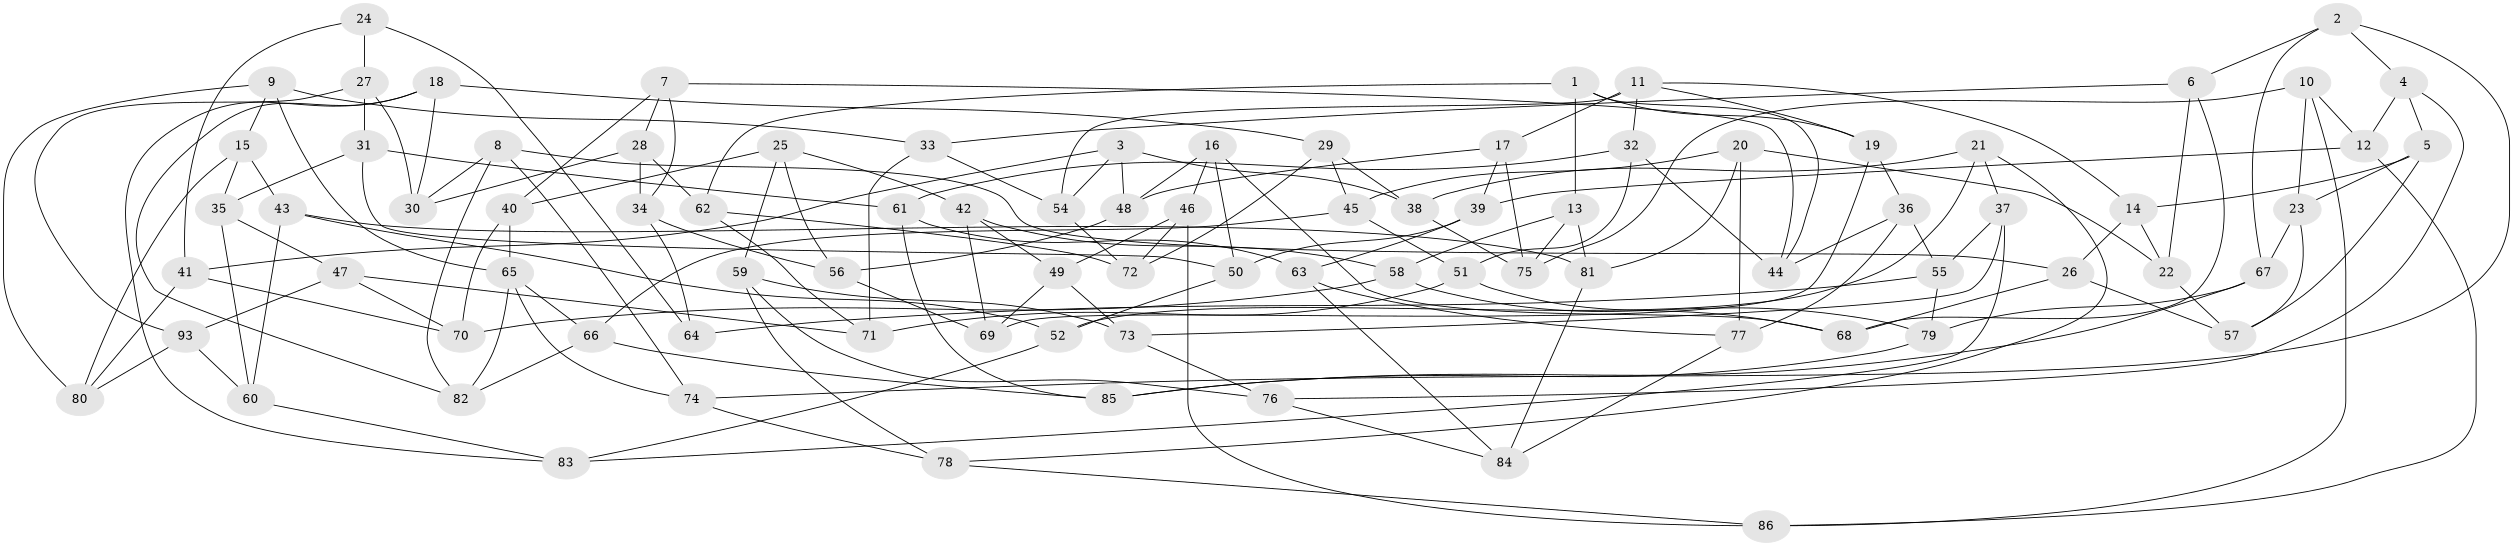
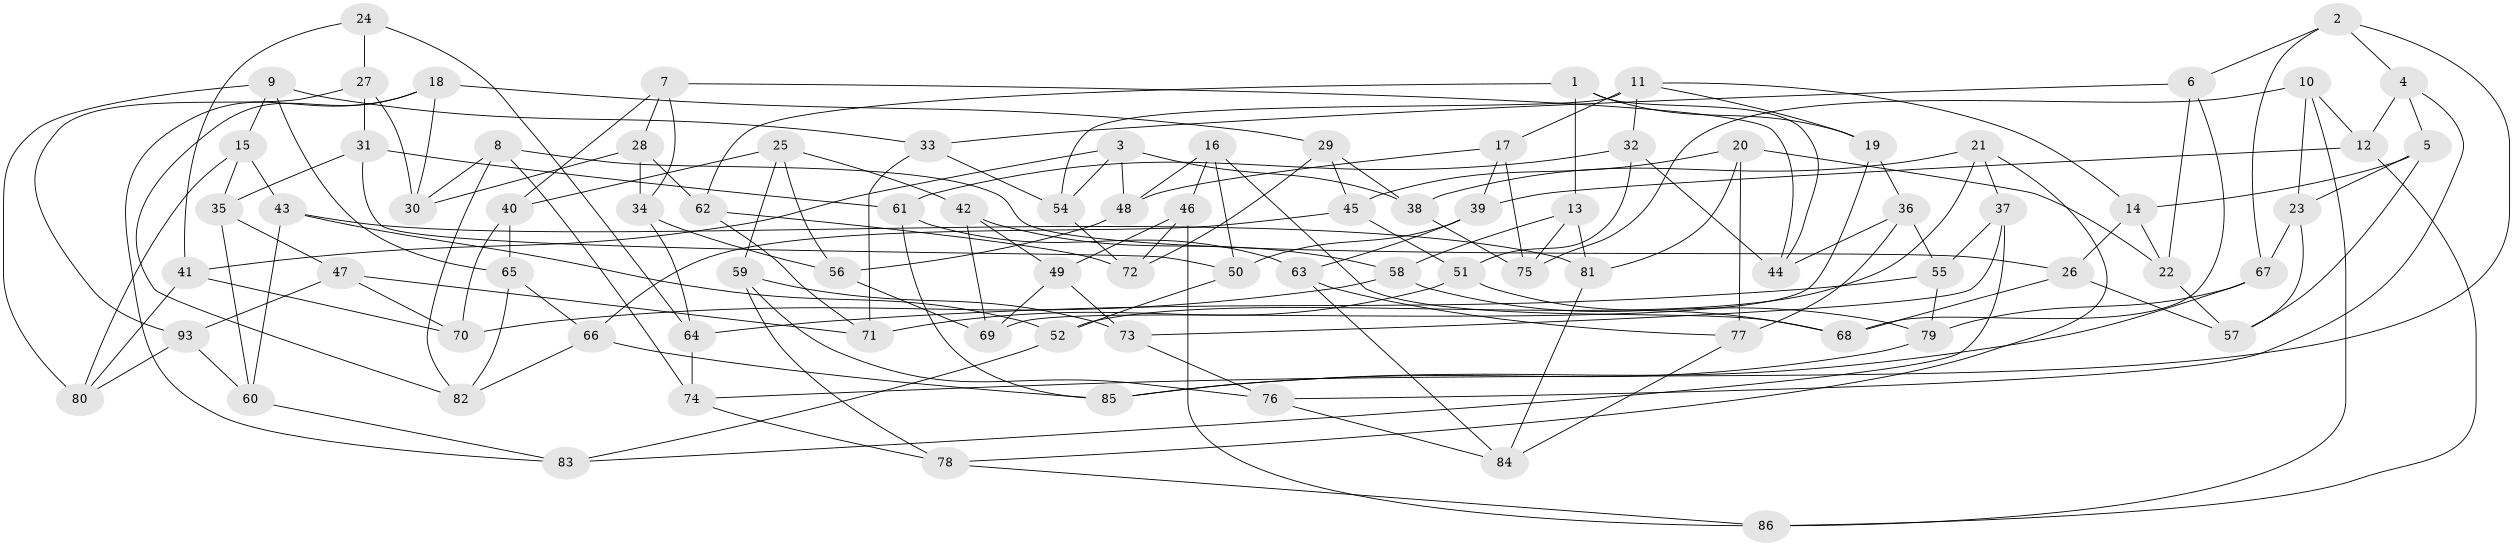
(577, 363) -> (692, 368)
